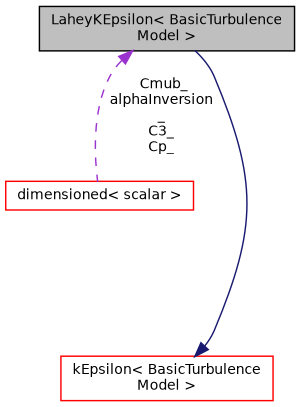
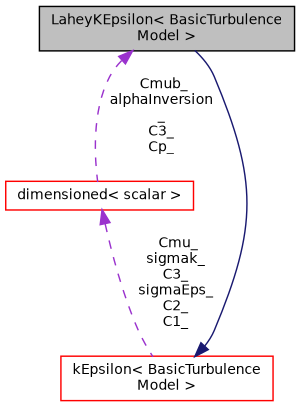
none -> (124, 292)
